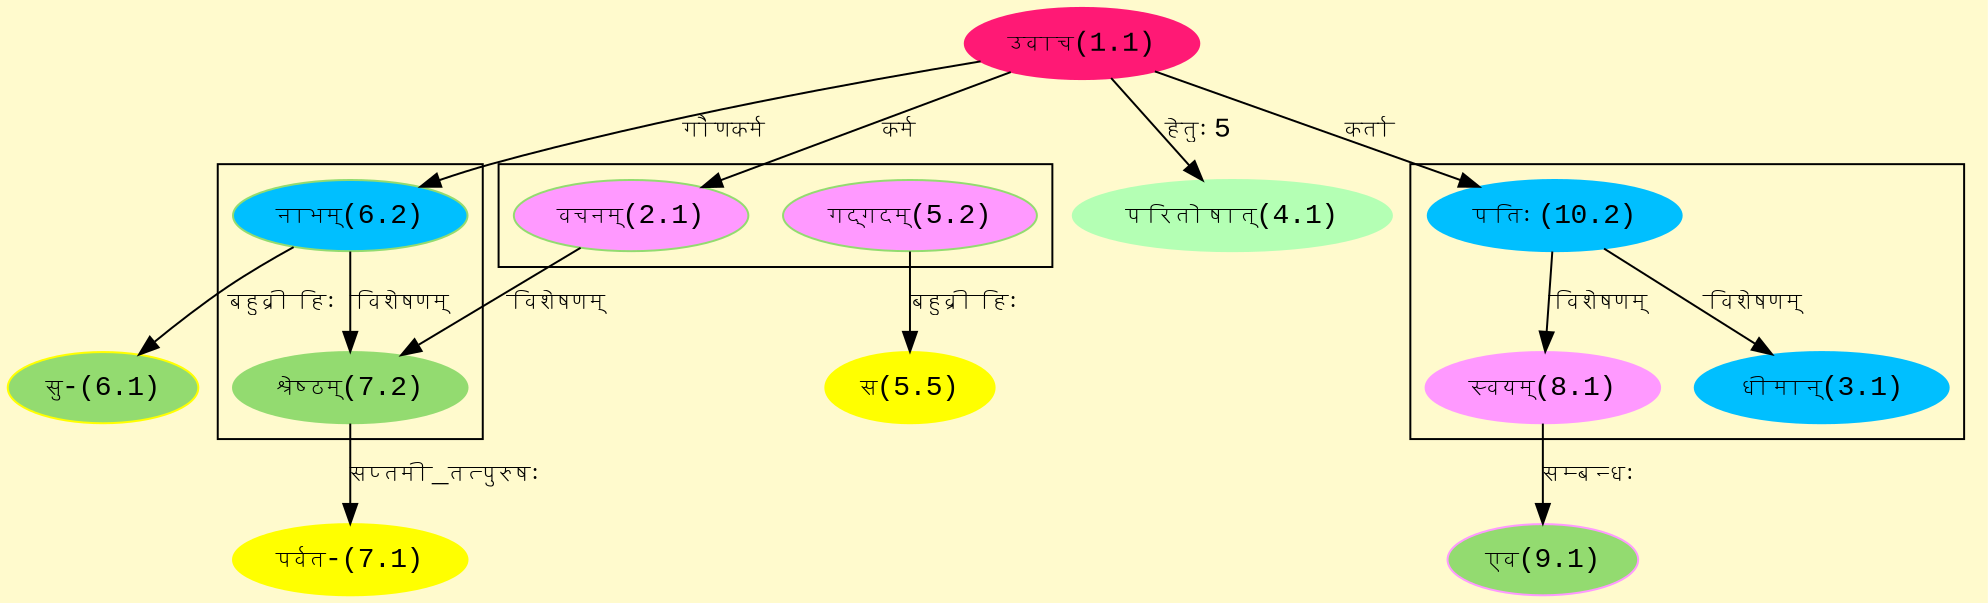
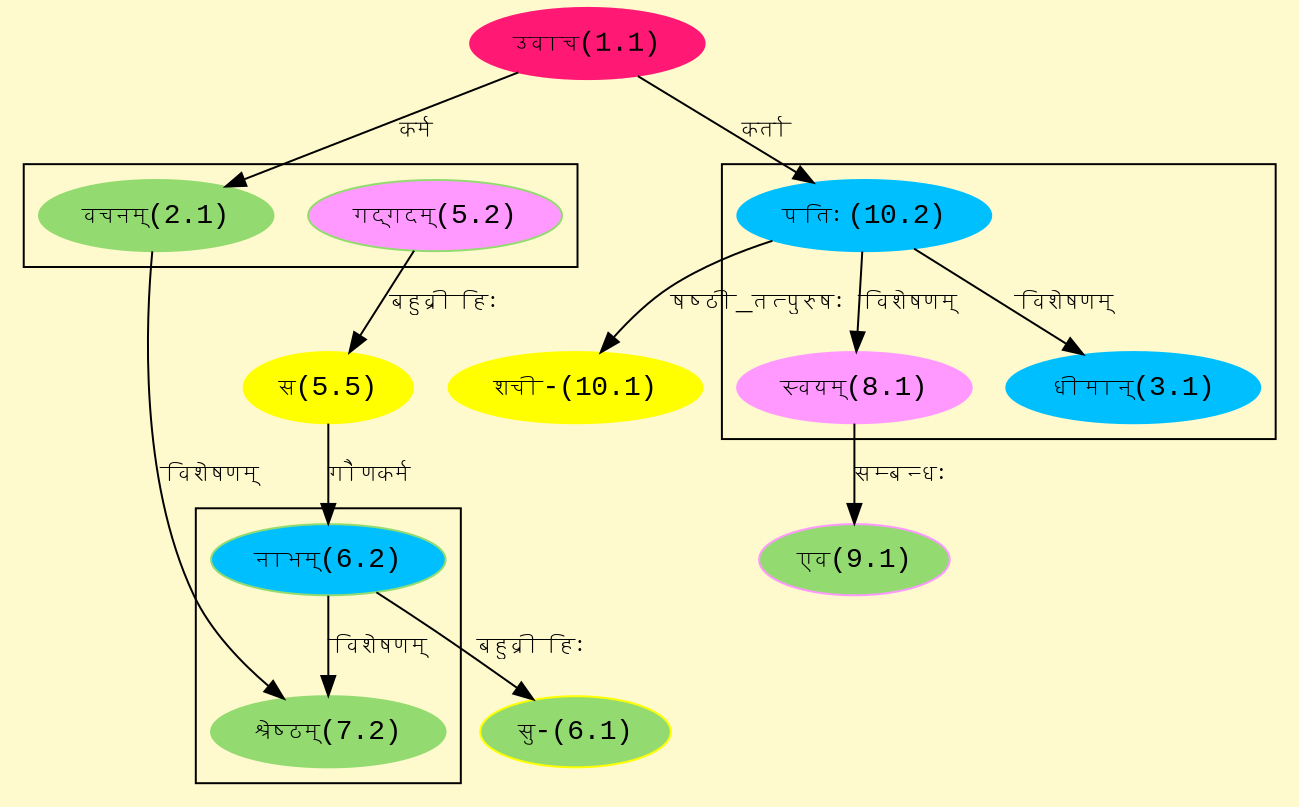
(708, 112) -> (328, 464)
(631, 216) -> (156, 216)
(1232, 216) -> none
none -> (576, 388)
(350, 560) -> none
